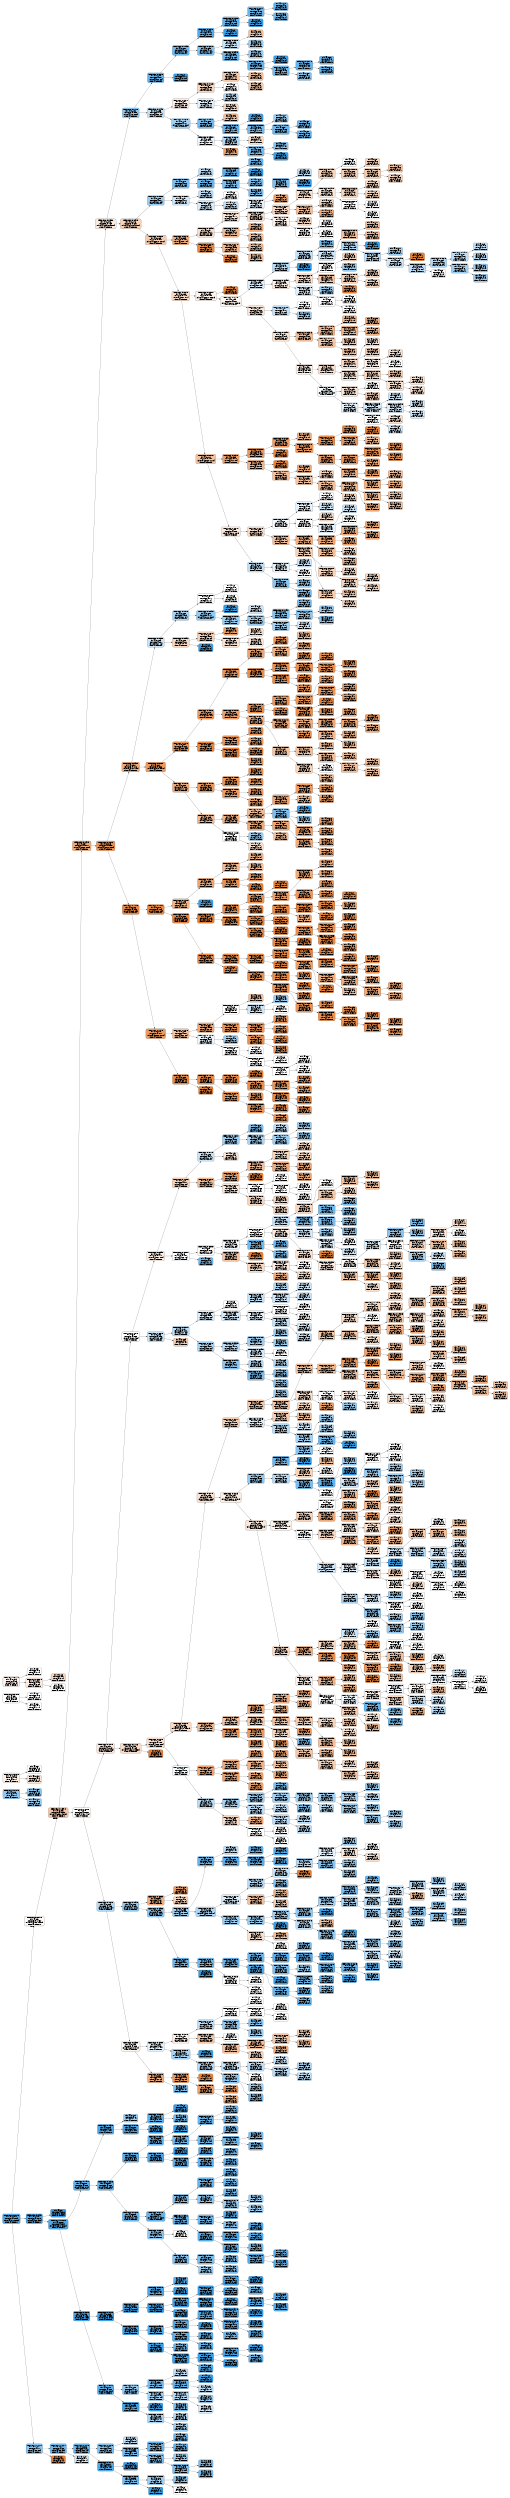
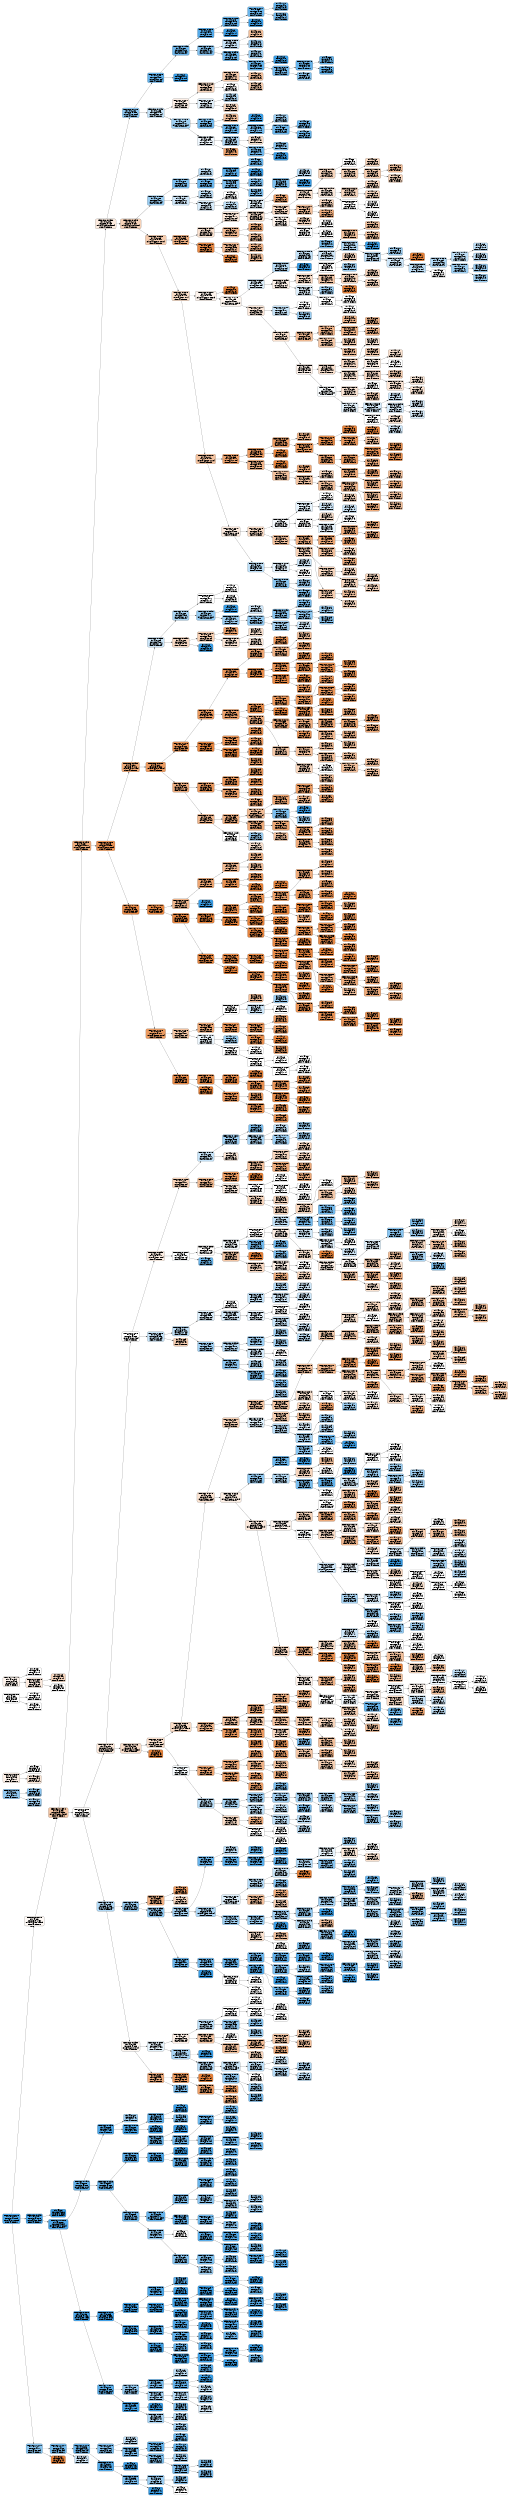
(395, 1245) -> none
